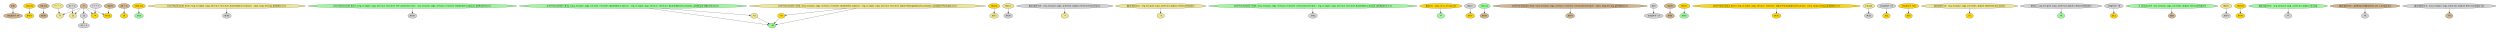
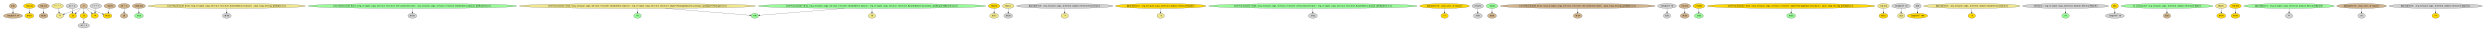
(139, 6) -> (139, 6)
(1161, 6) -> (1161, 6)
(1441, 6) -> (1445, 6)
(2061, 6) -> (2066, 6)
(2288, 6) -> (2289, 6)
(2365, 6) -> (2362, 6)
(72, 10) -> (84, 20)
(1654, 10) -> (1667, 10)
(1909, 10) -> (1918, 10)
(2114, 10) -> (2115, 10)
(73, 16) -> (84, 16)
(84, 16) -> (73, 16)
(124, 16) -> (124, 16)
(781, 16) -> (637, 16)
(1441, 16) -> (1445, 16)
(1470, 16) -> (1478, 16)
(1777, 16) -> (1791, 16)
(1869, 16) -> (1884, 16)
(1887, 16) -> (1901, 16)
(1909, 16) -> (1918, 6)
(2226, 16) -> (2221, 16)
(2449, 16) -> (2436, 16)
(84, 20) -> (72, 10)
(763, 20) -> none
(777, 20) -> none
